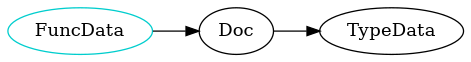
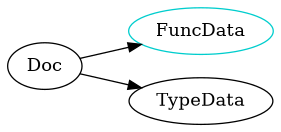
(169, 31) -> (104, 53)
